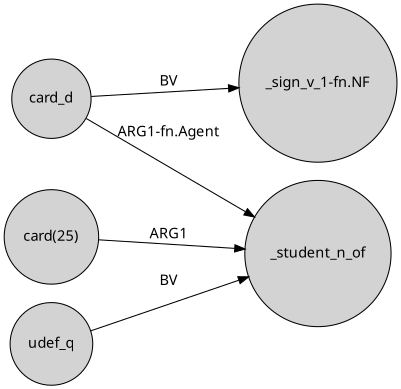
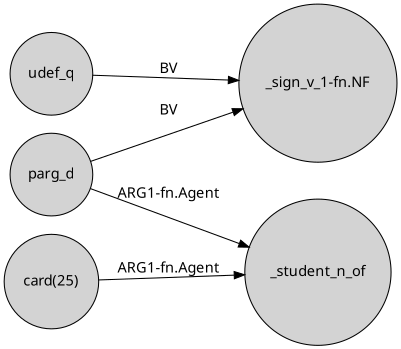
(51, 99) -> (51, 175)
(169, 234) -> (169, 269)
(165, 306) -> (160, 78)
